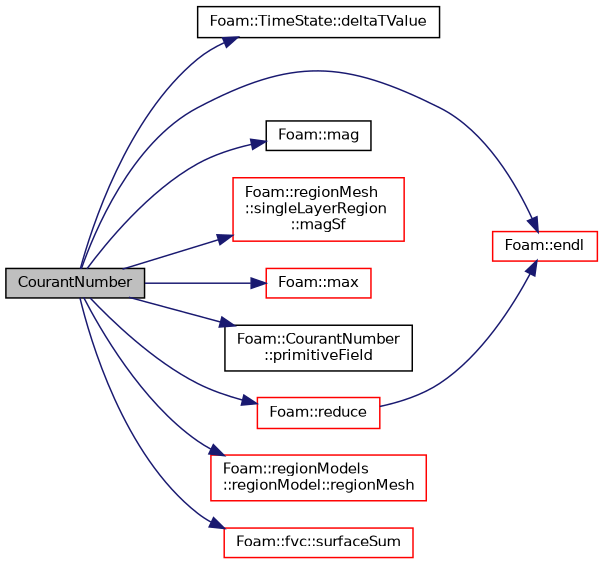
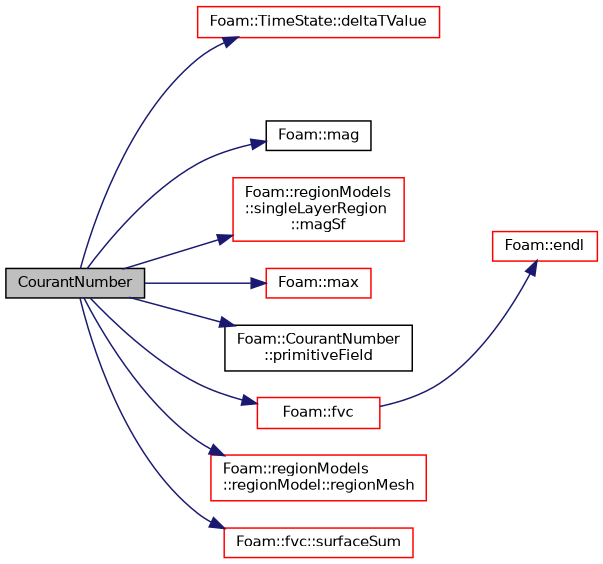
(319, 22) -> (319, 22)
(291, 73) -> none
(319, 209) -> (319, 209)
(319, 413) -> (319, 413)
